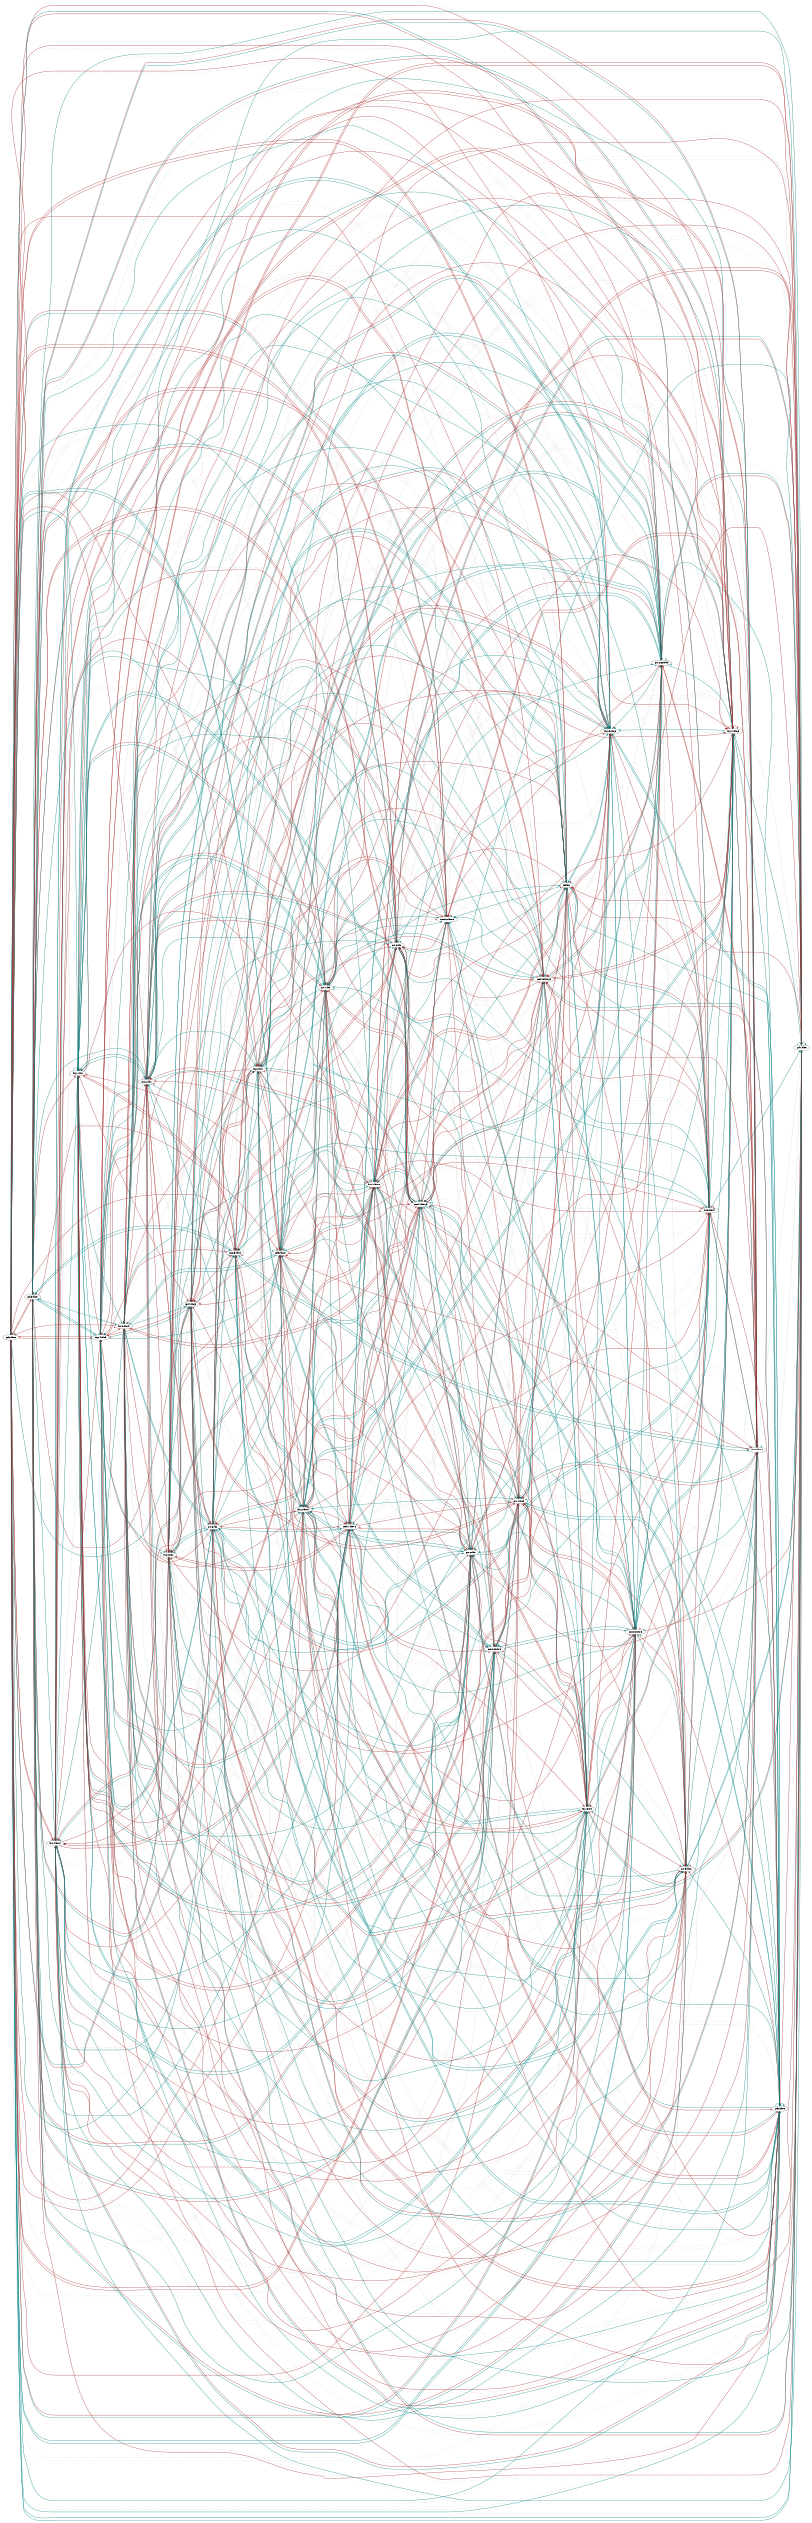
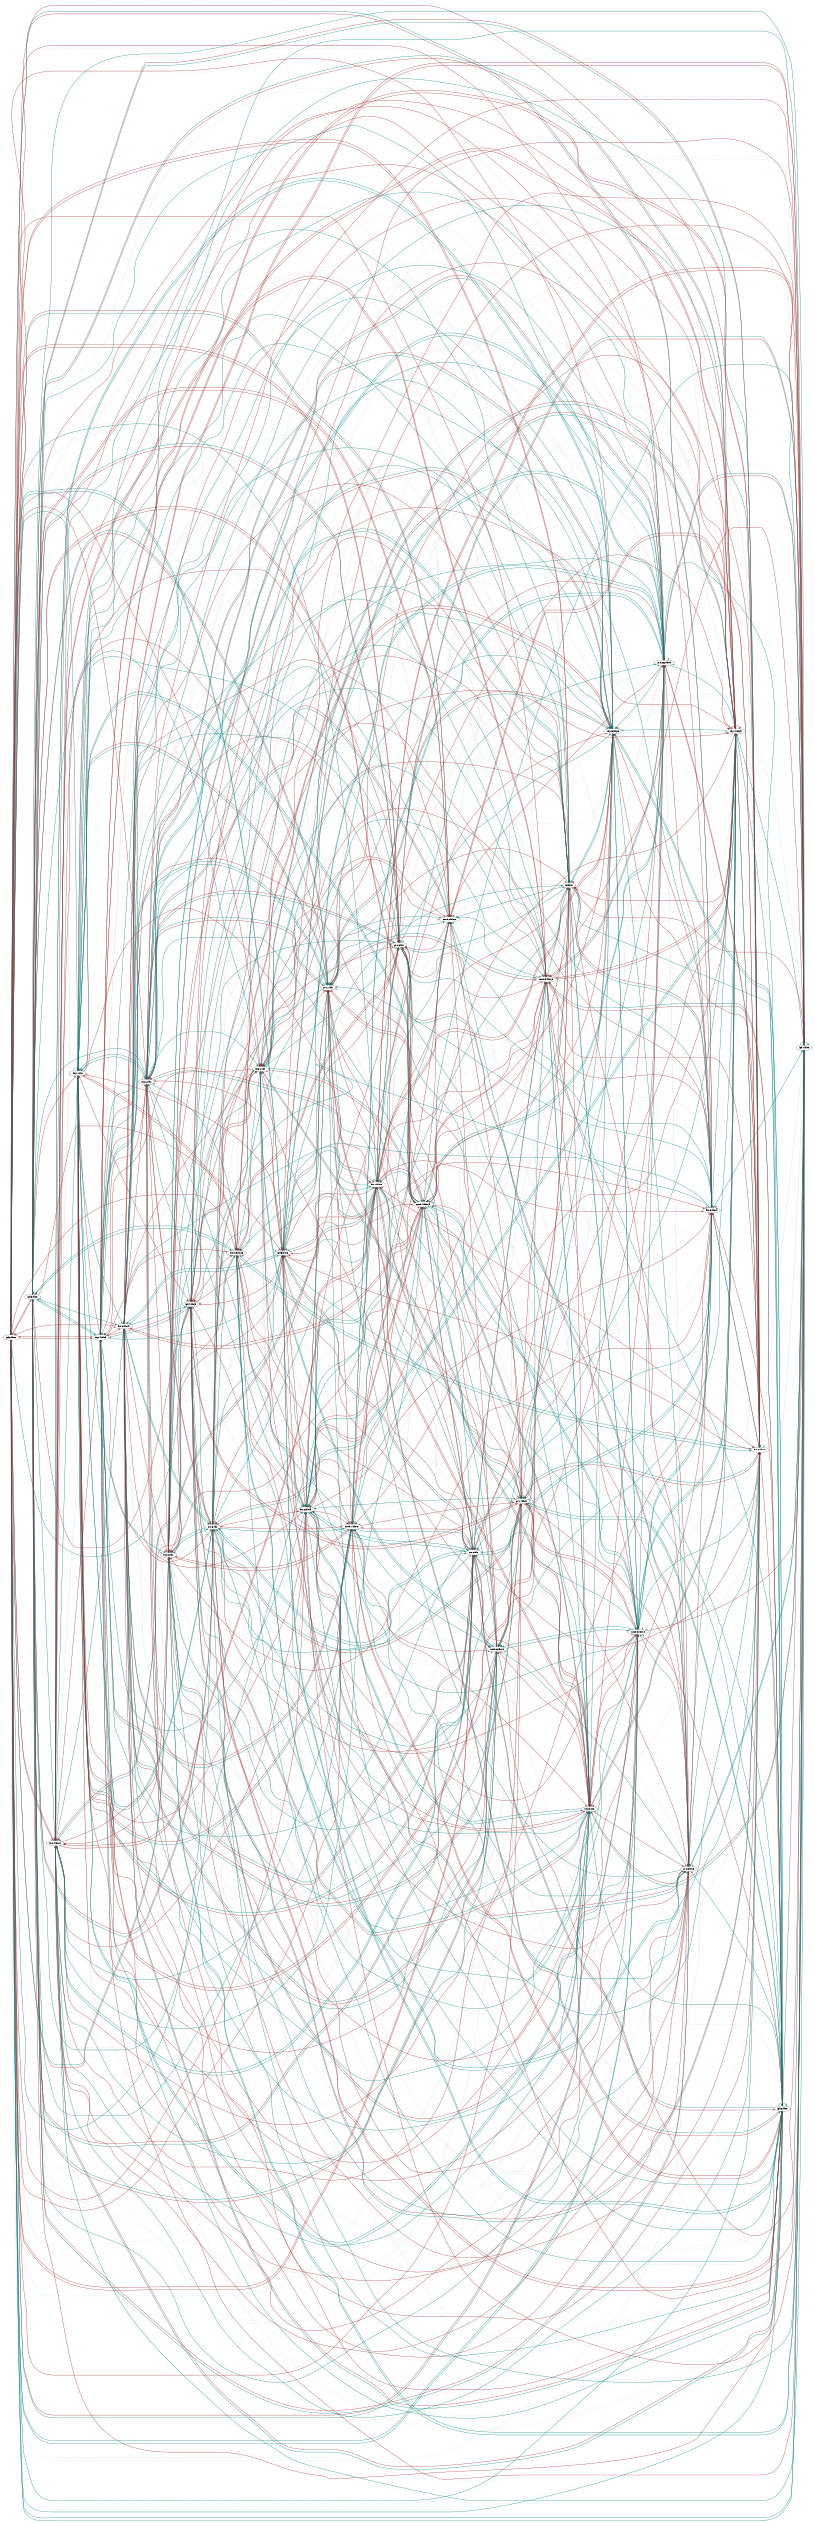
(170, 1210) -> (170, 1210)
(235, 1253) -> (236, 1253)
(759, 2435) -> (761, 2435)
